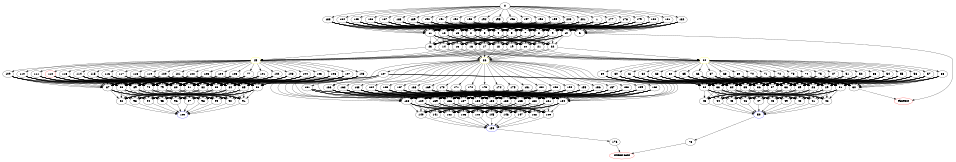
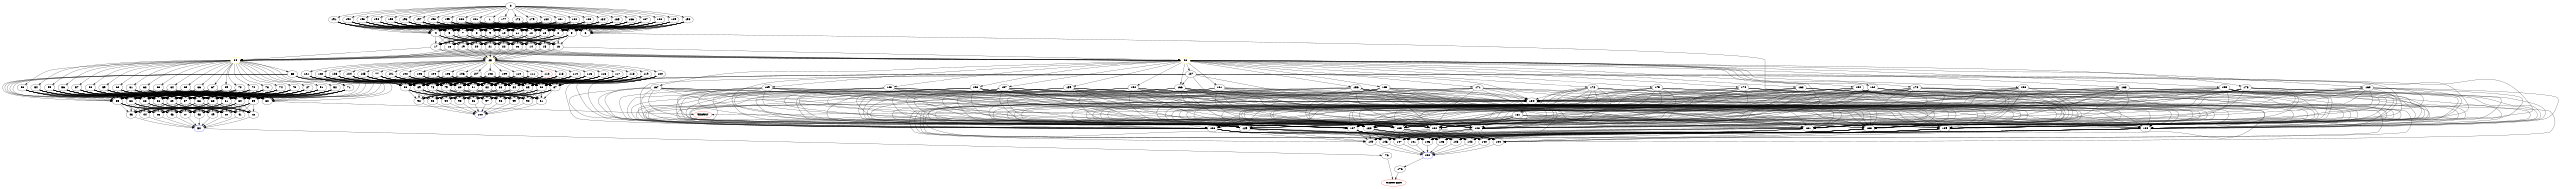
(748, 81) -> (320, 81)
(544, 94) -> (1525, 107)
